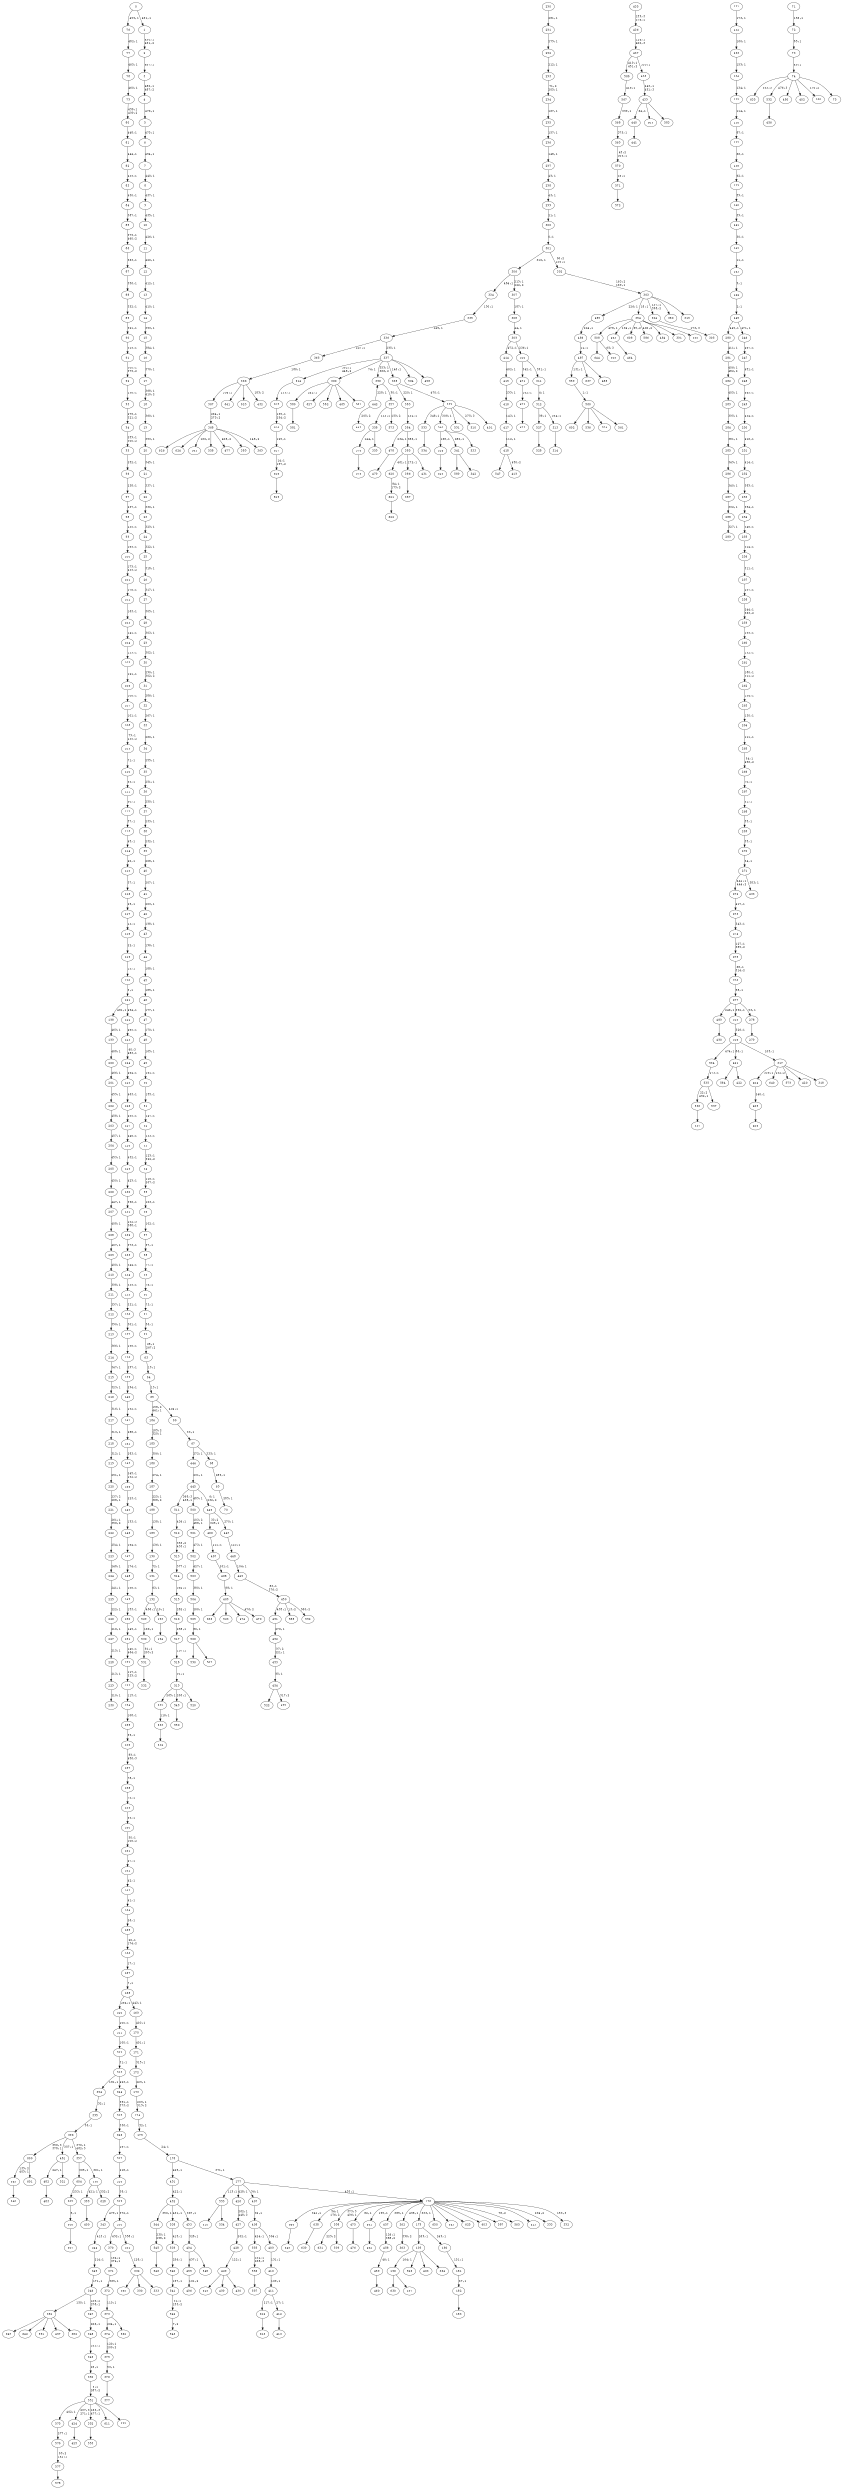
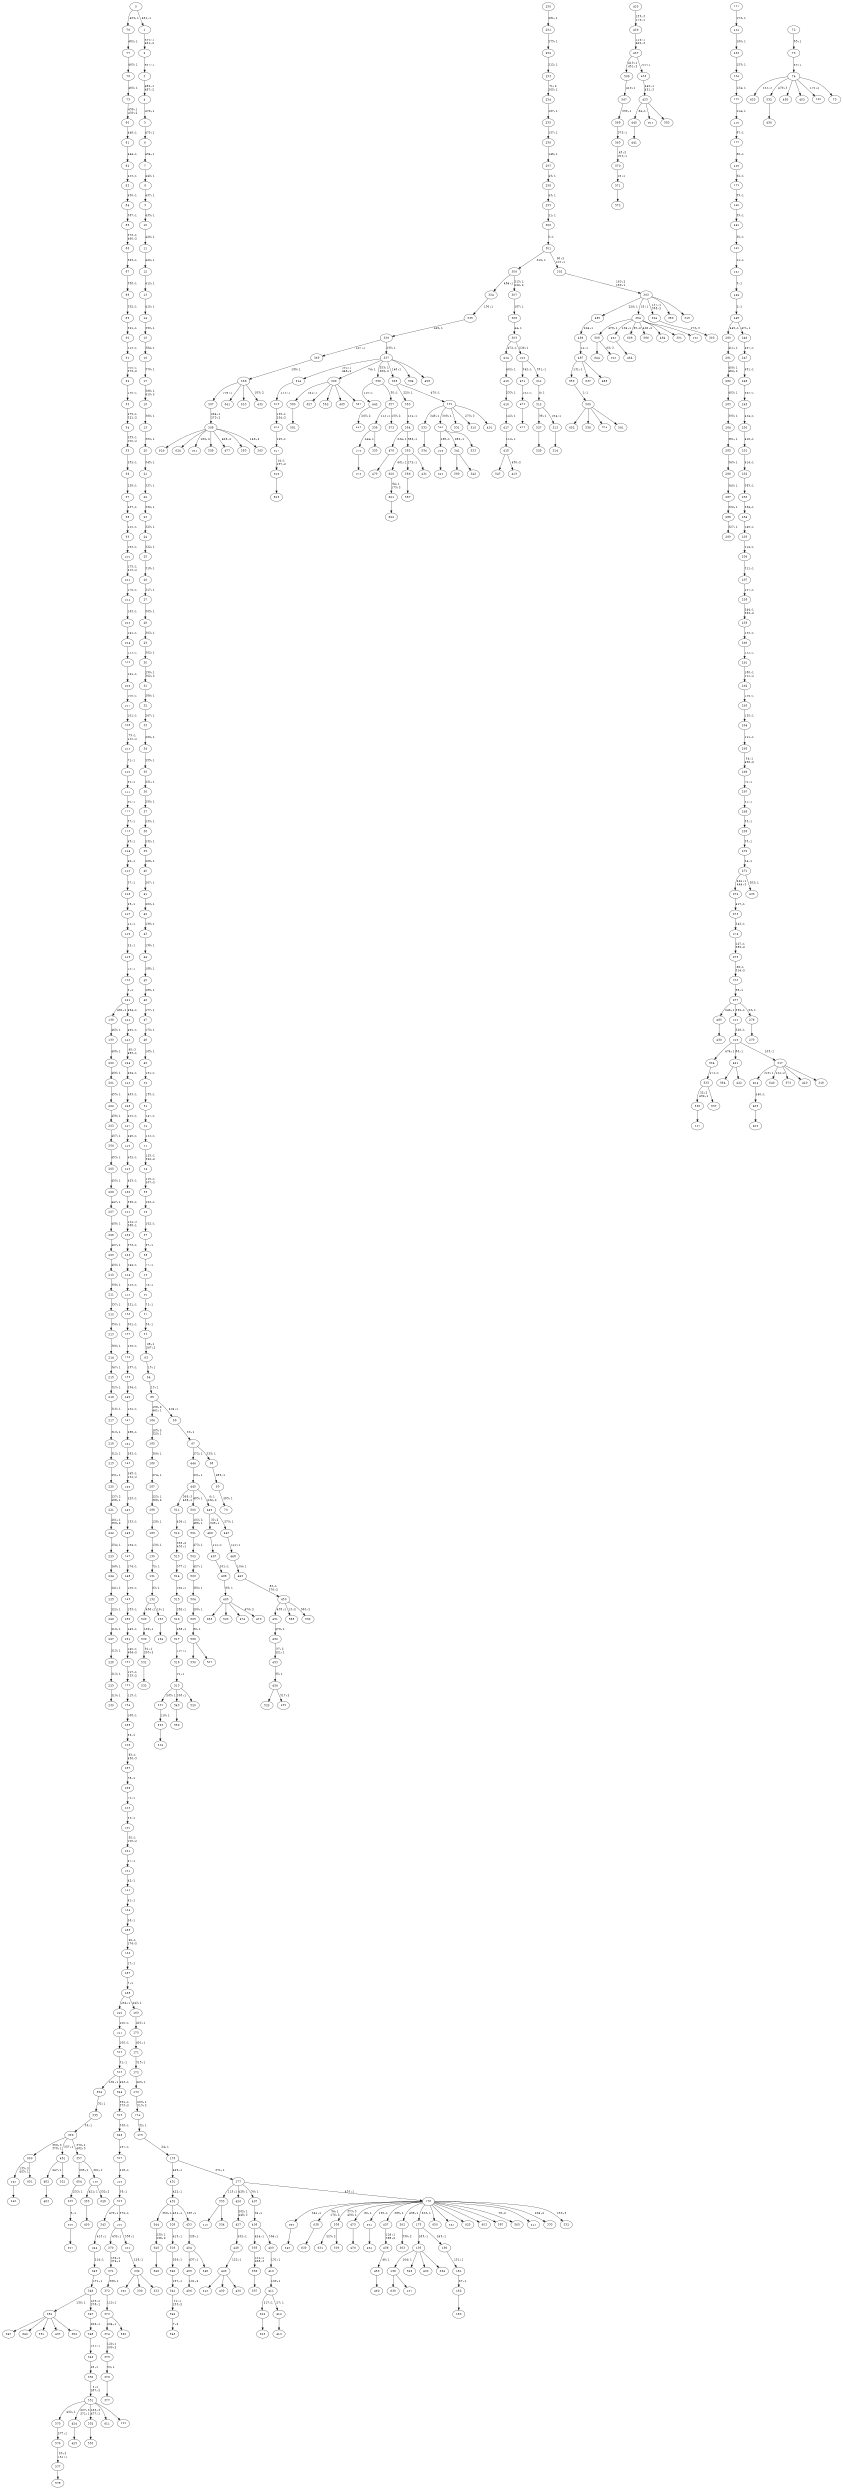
(794, 7) -> none
(376, 394) -> (363, 390)
